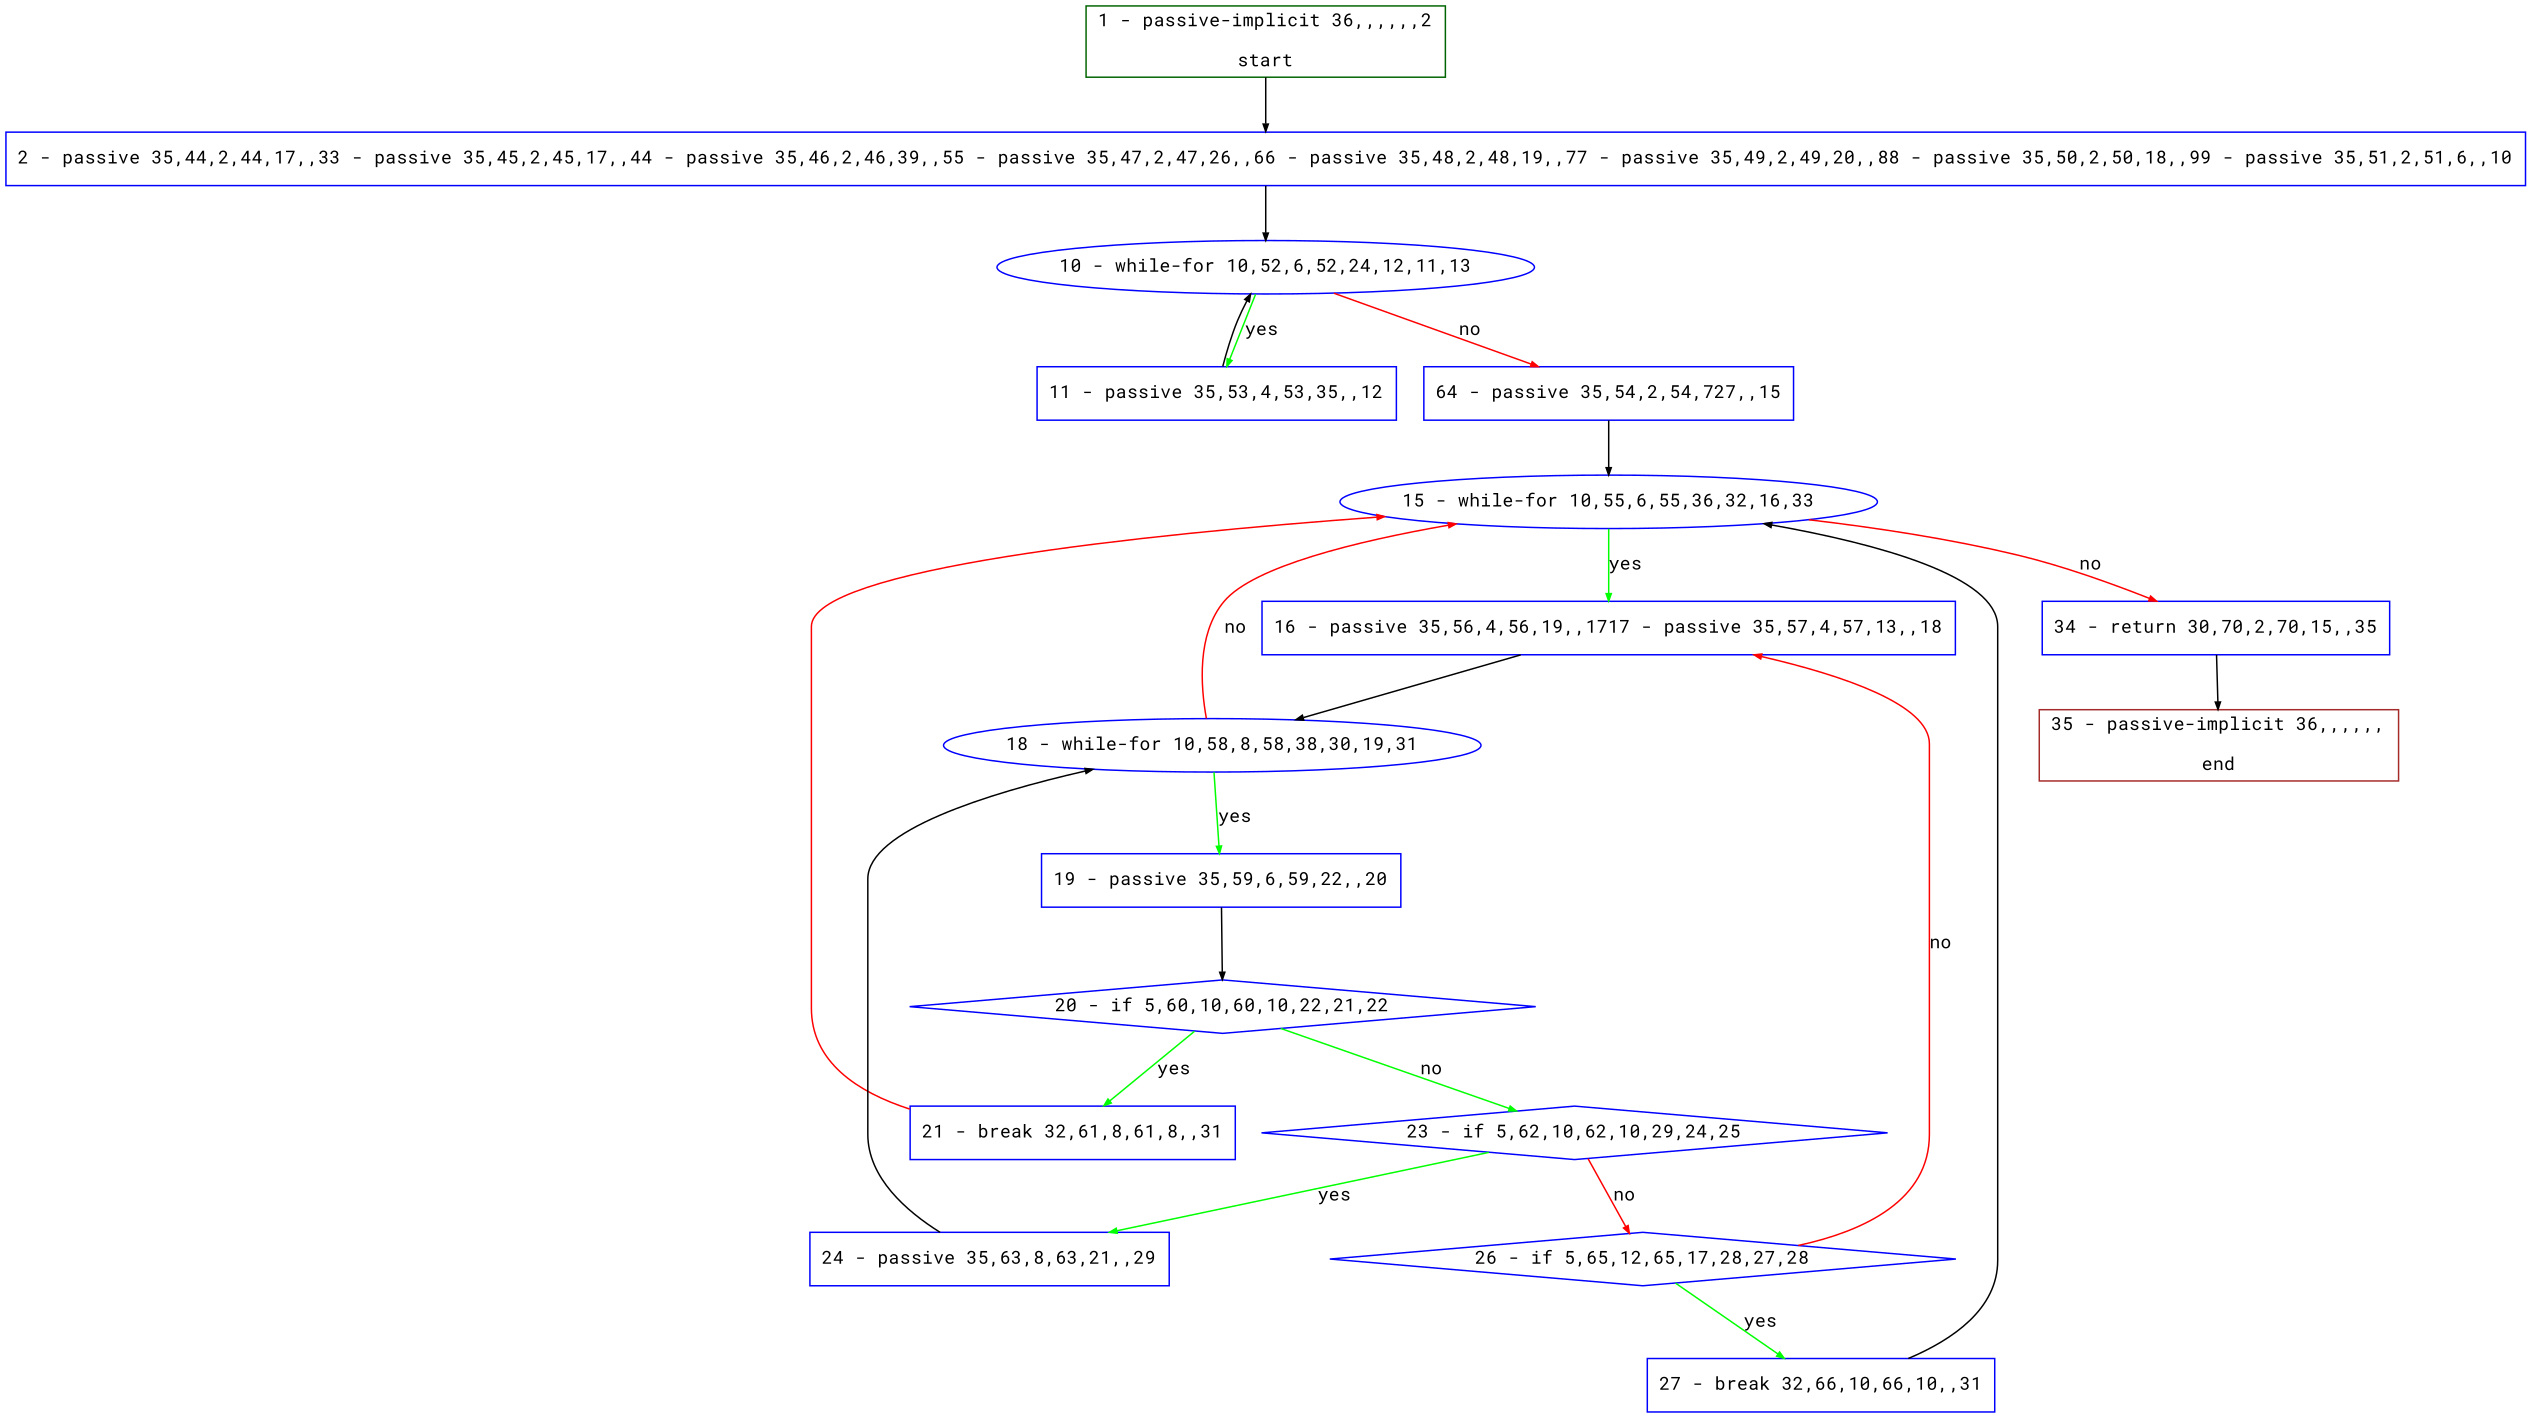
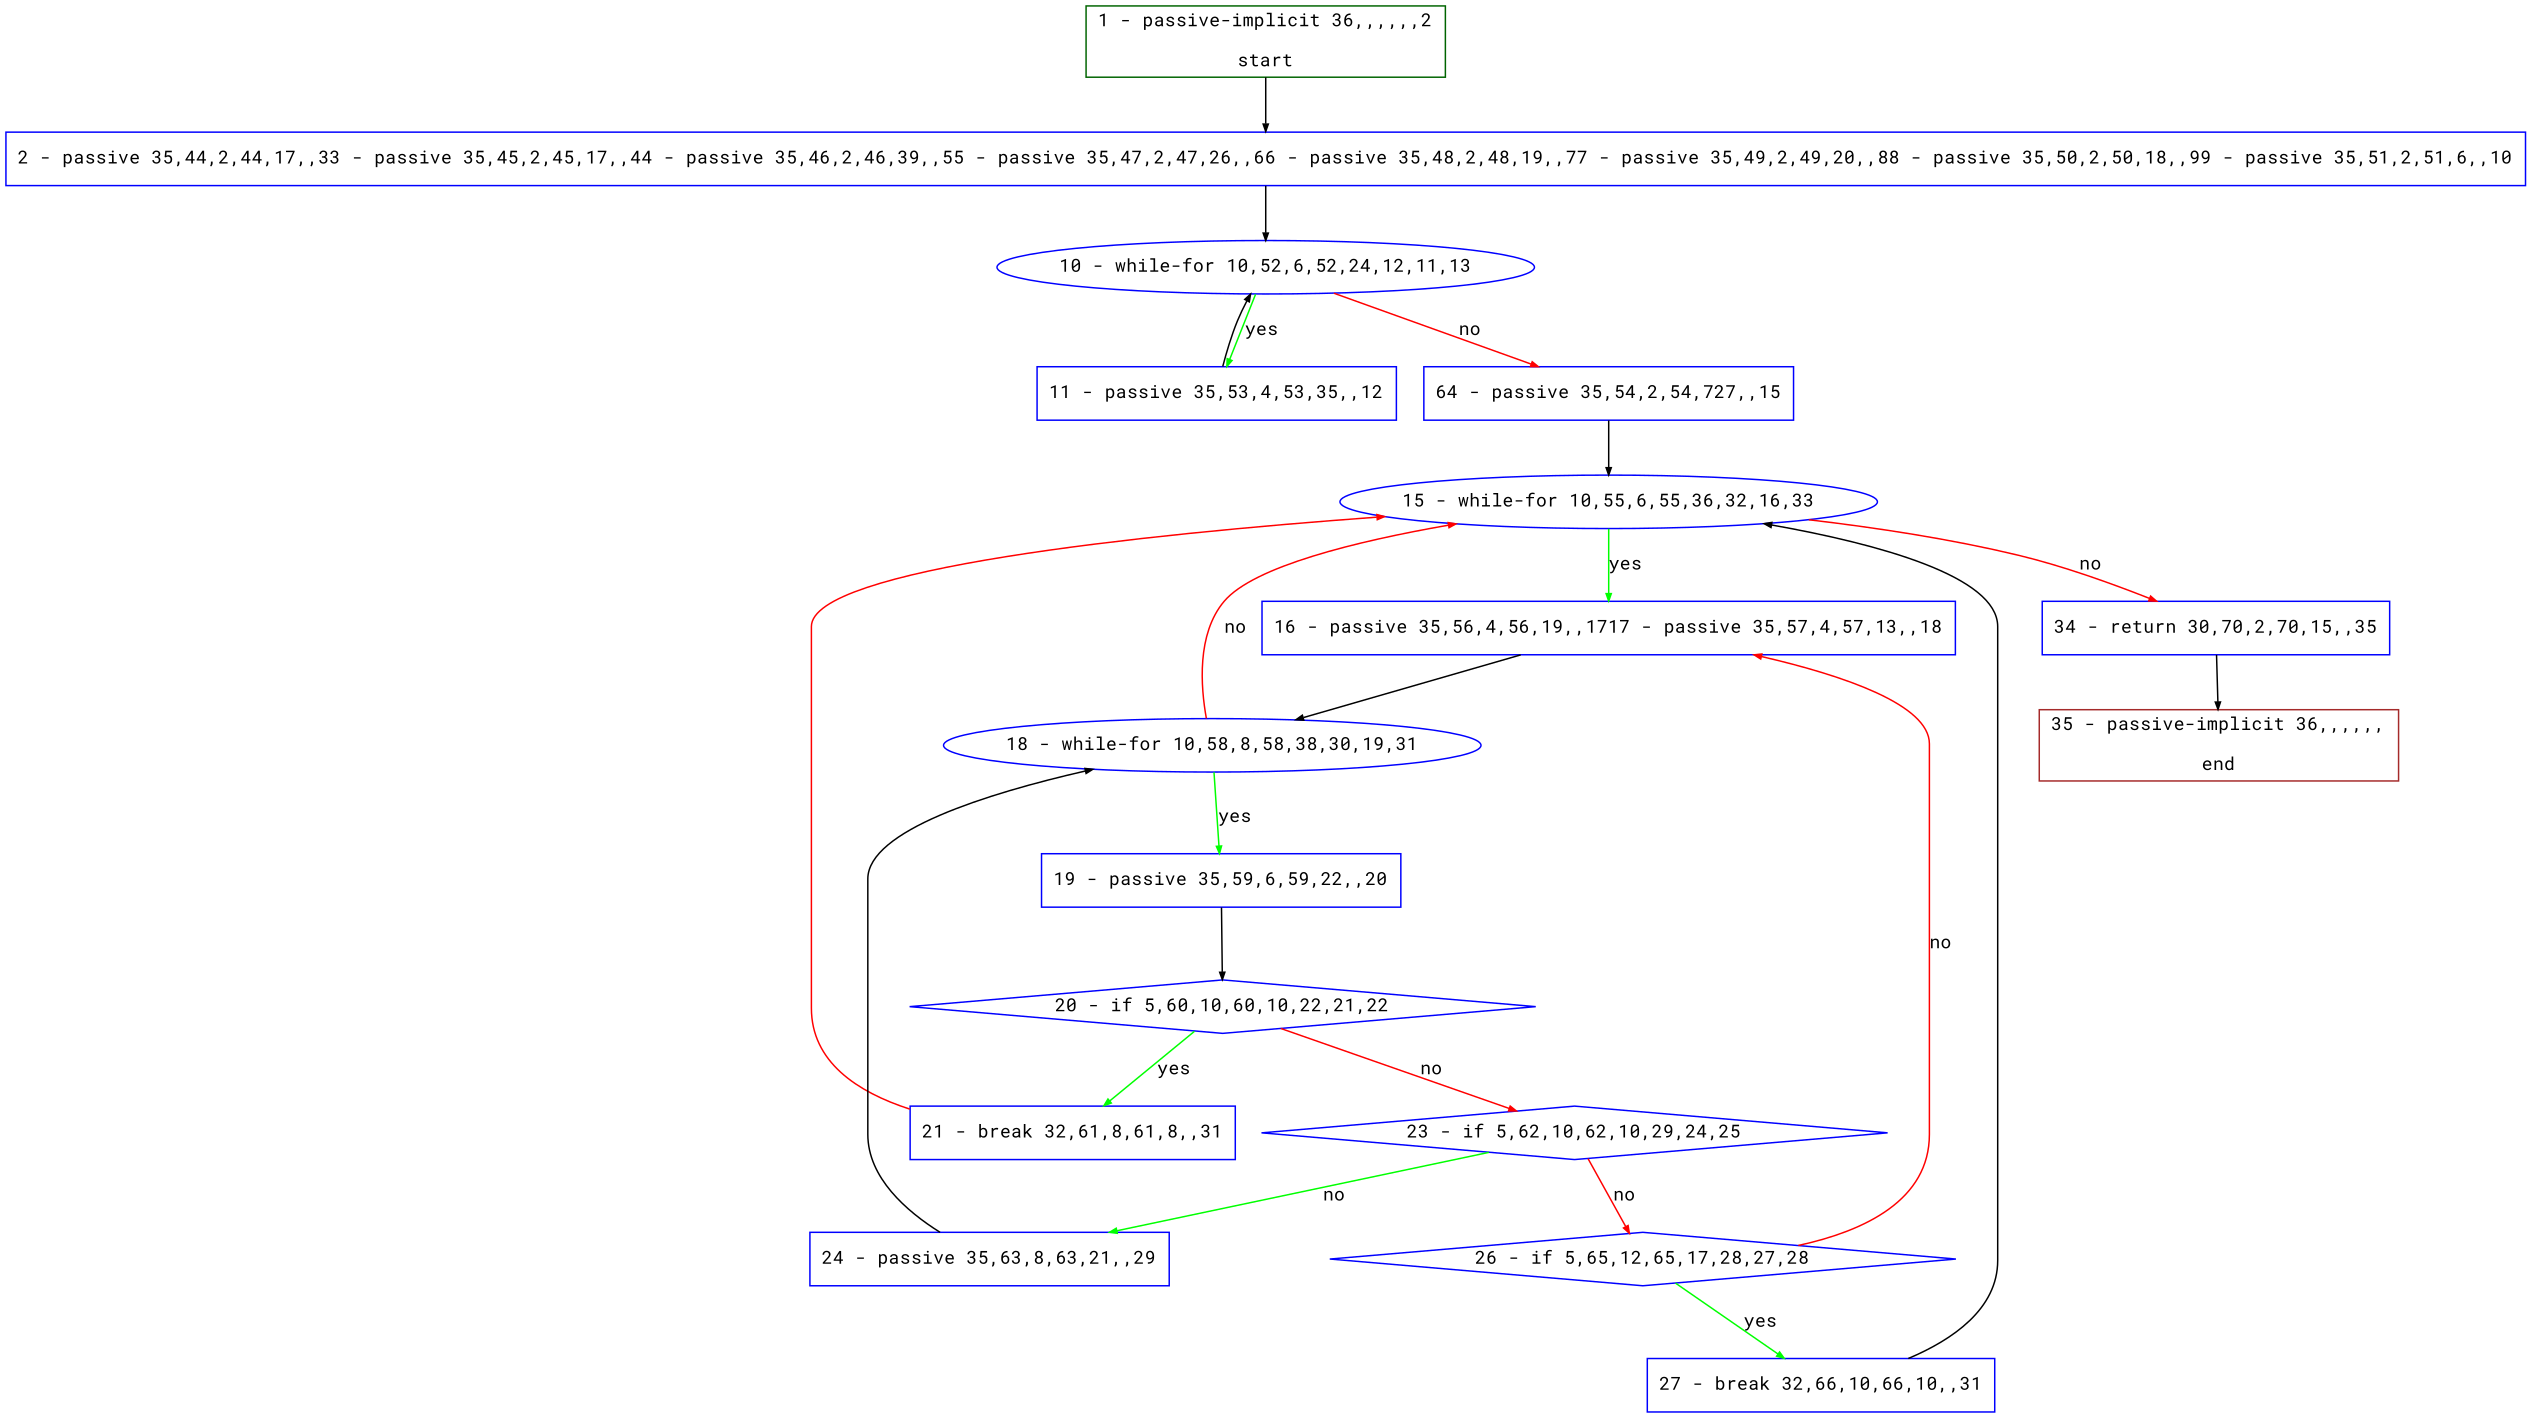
(1395, 1069) -> (1395, 1069)
(1335, 1196) -> (1335, 1196)
